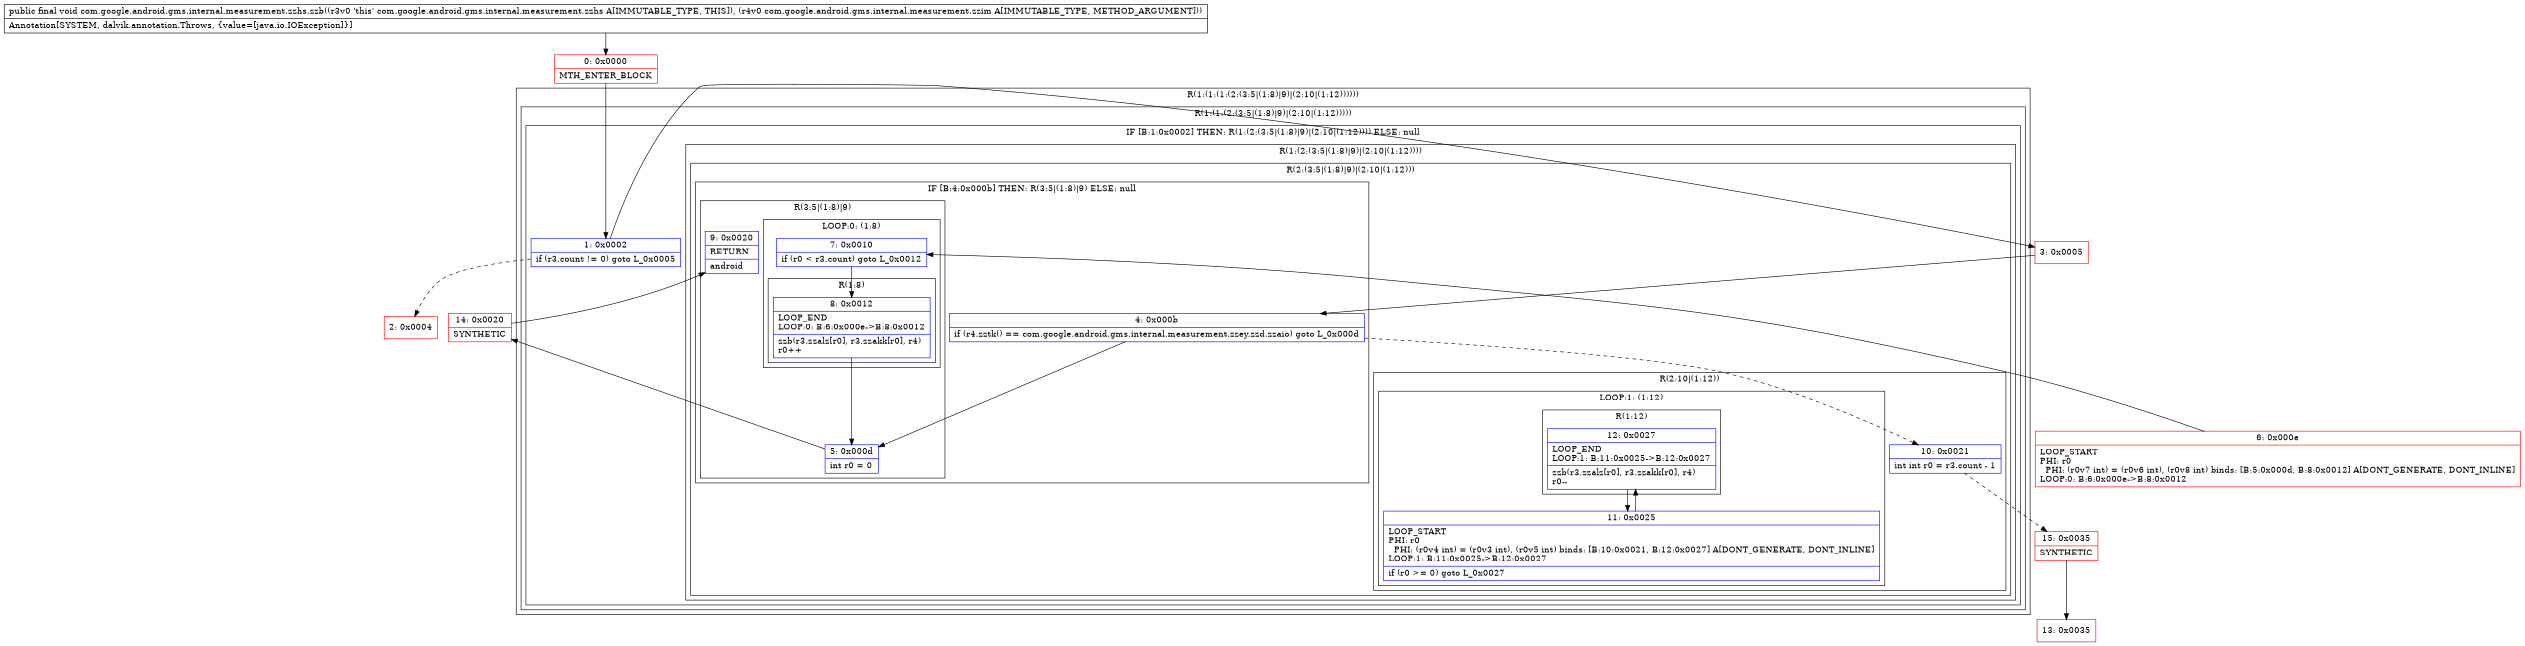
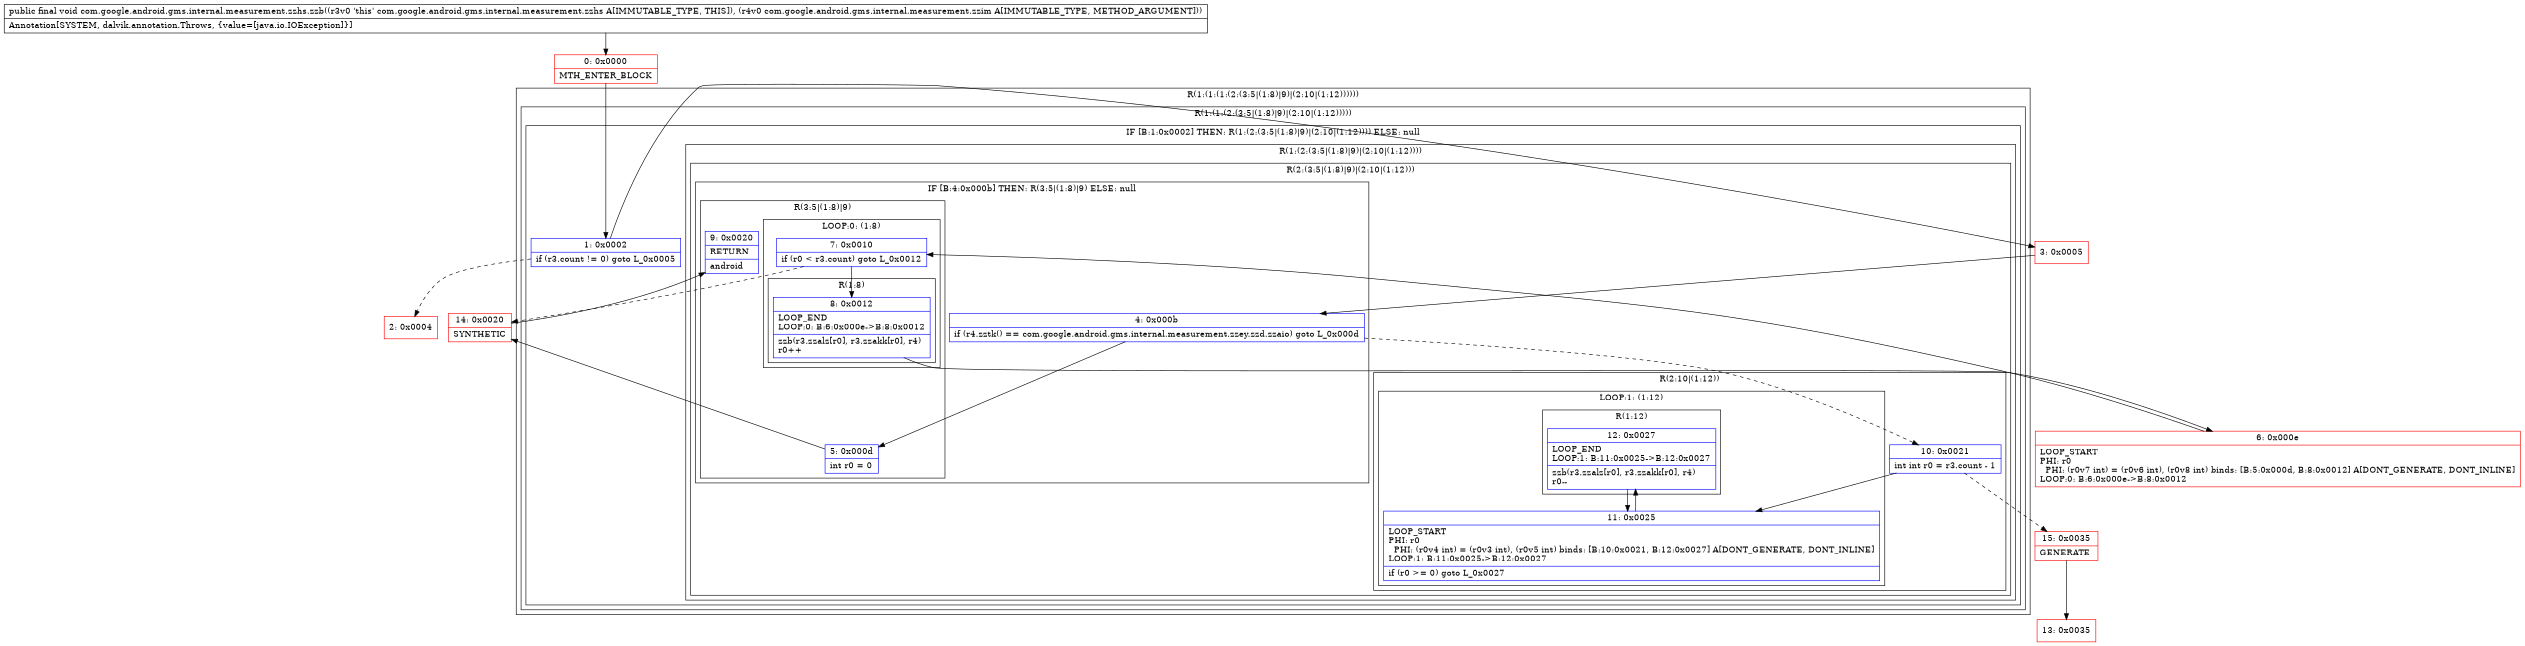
none -> (661, 297)
(852, 398) -> (1362, 371)
none -> (1829, 491)
(2066, 553) -> (2065, 553)
